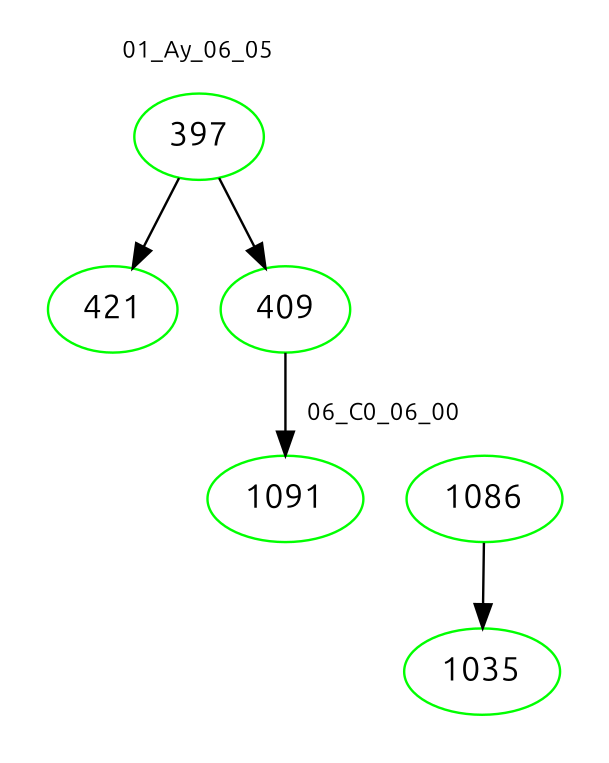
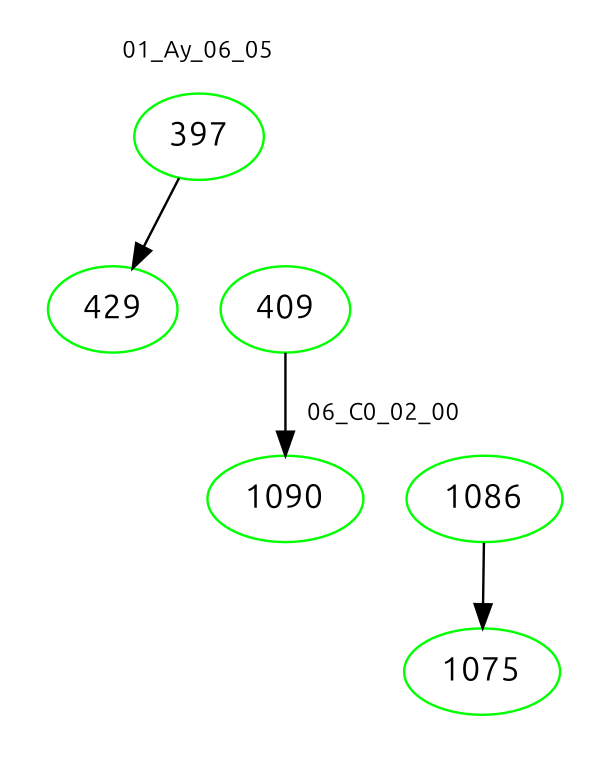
(237, 212) -> none
(113, 309) -> (113, 309)
(384, 414) -> (384, 414)
(285, 499) -> (285, 499)
(482, 672) -> (482, 672)
